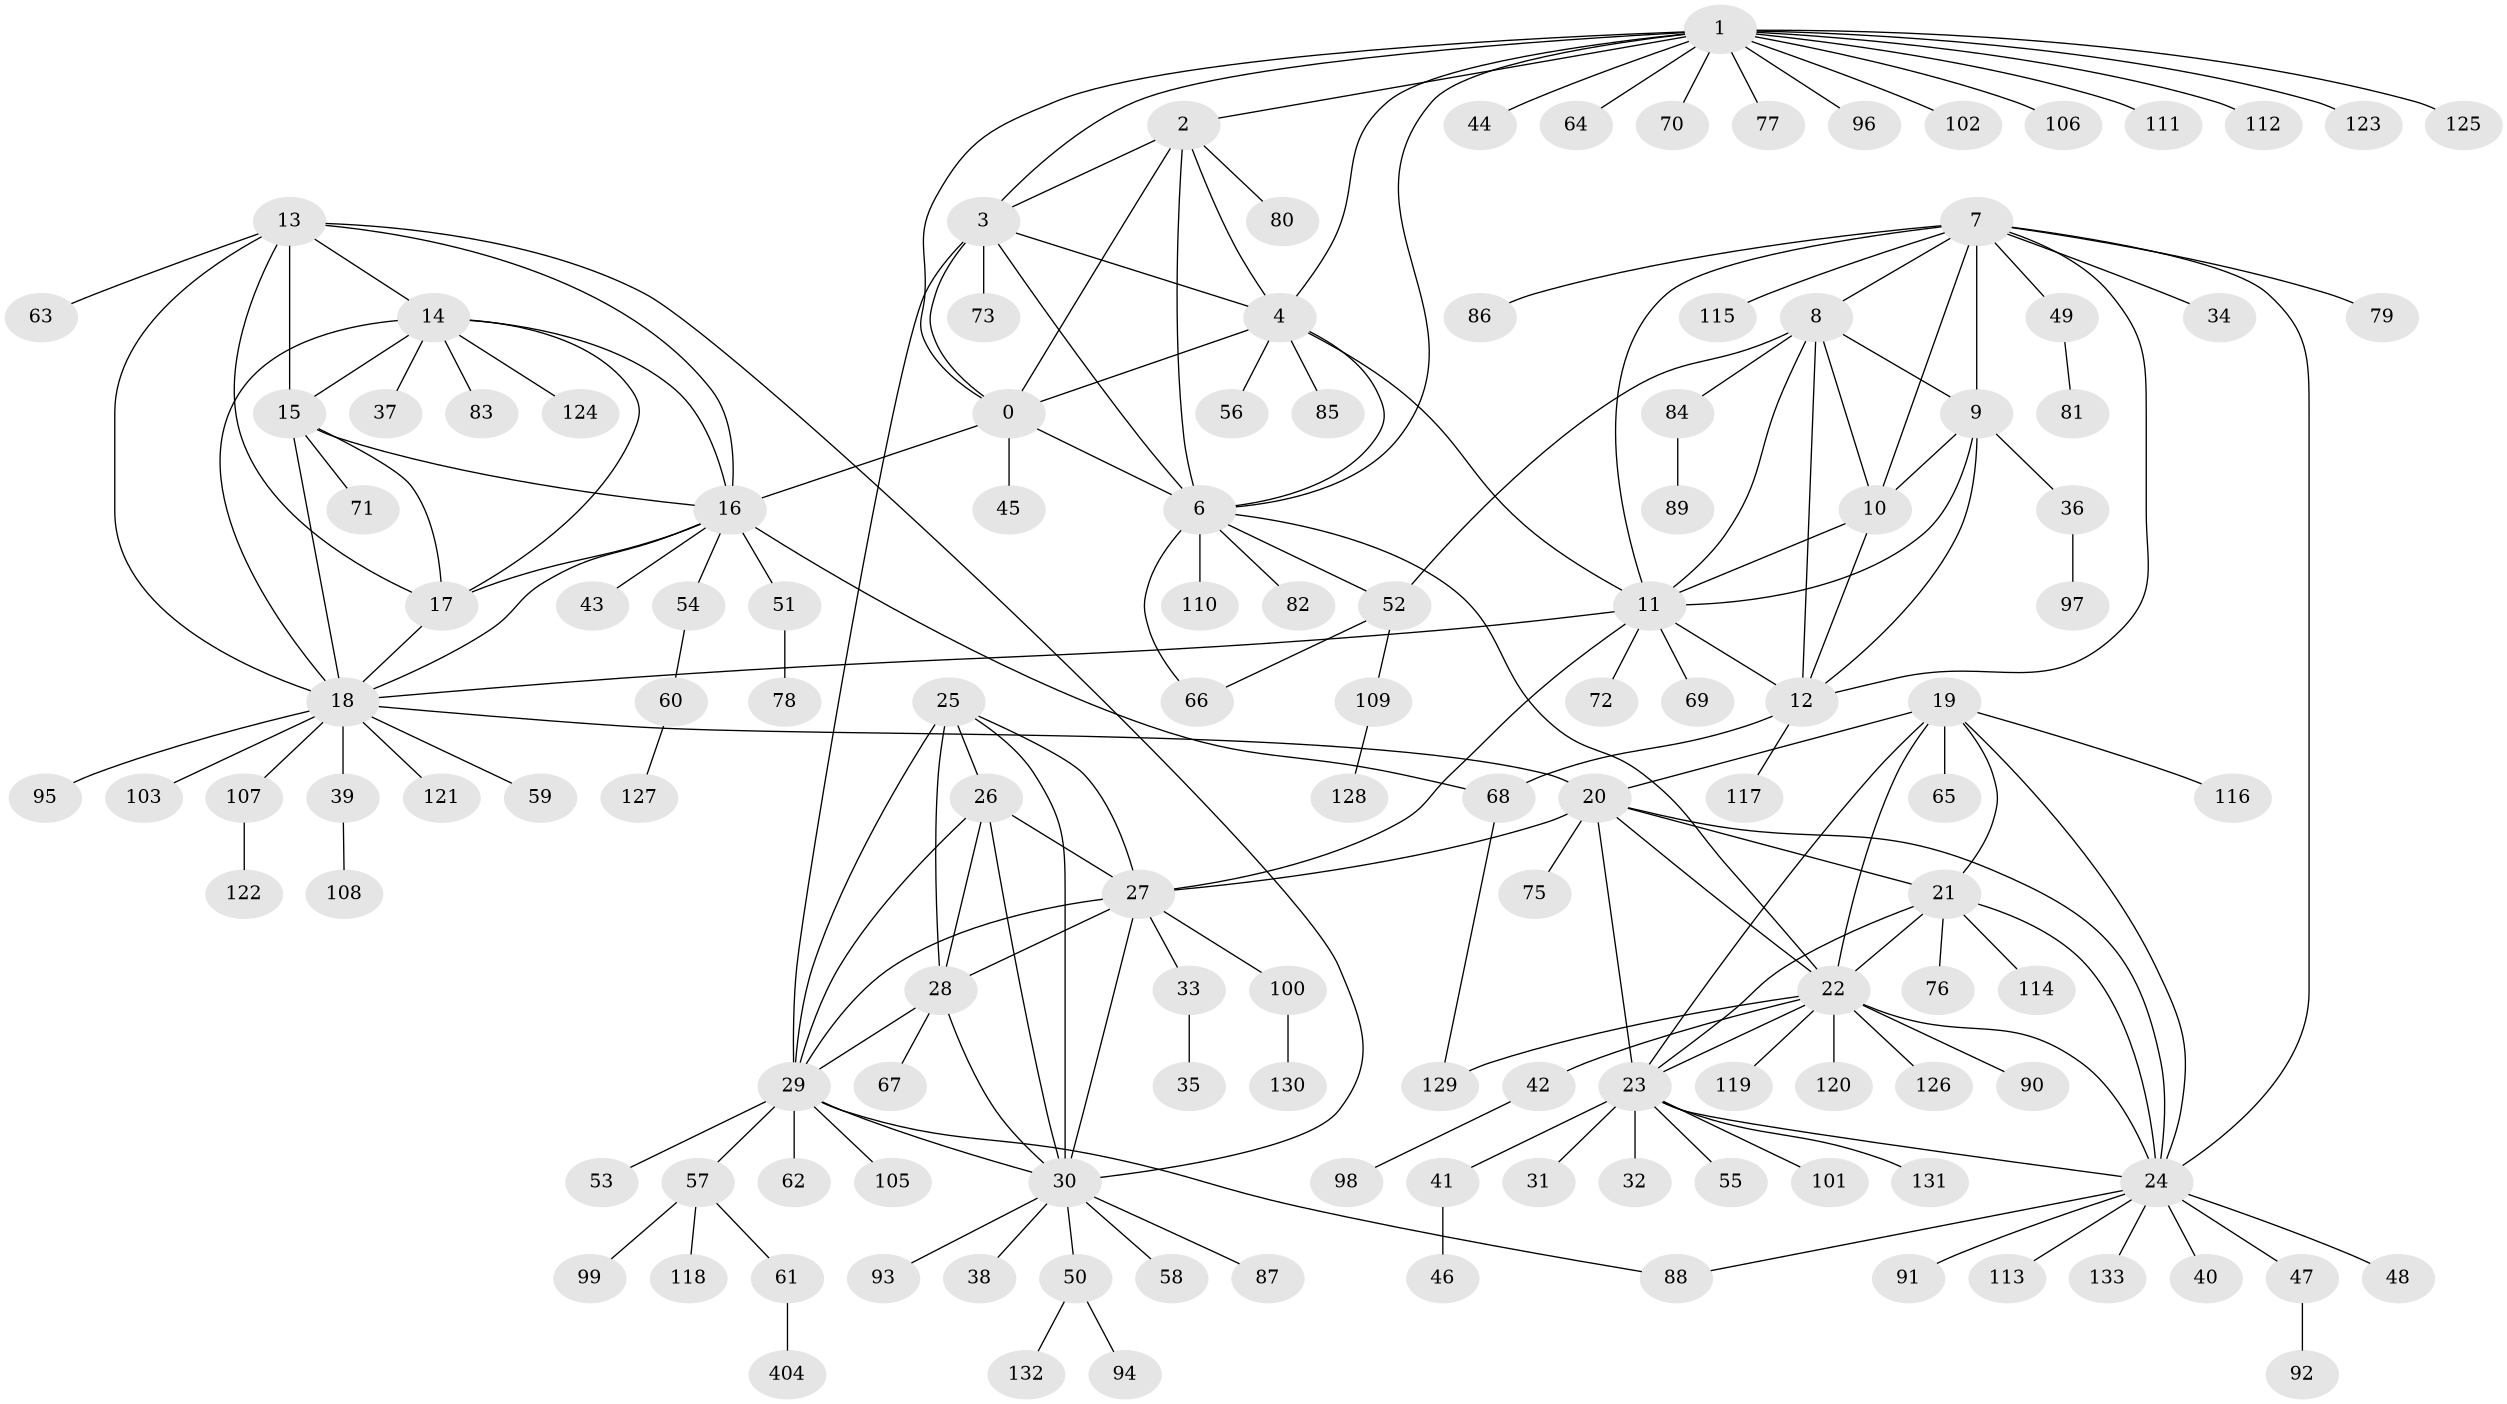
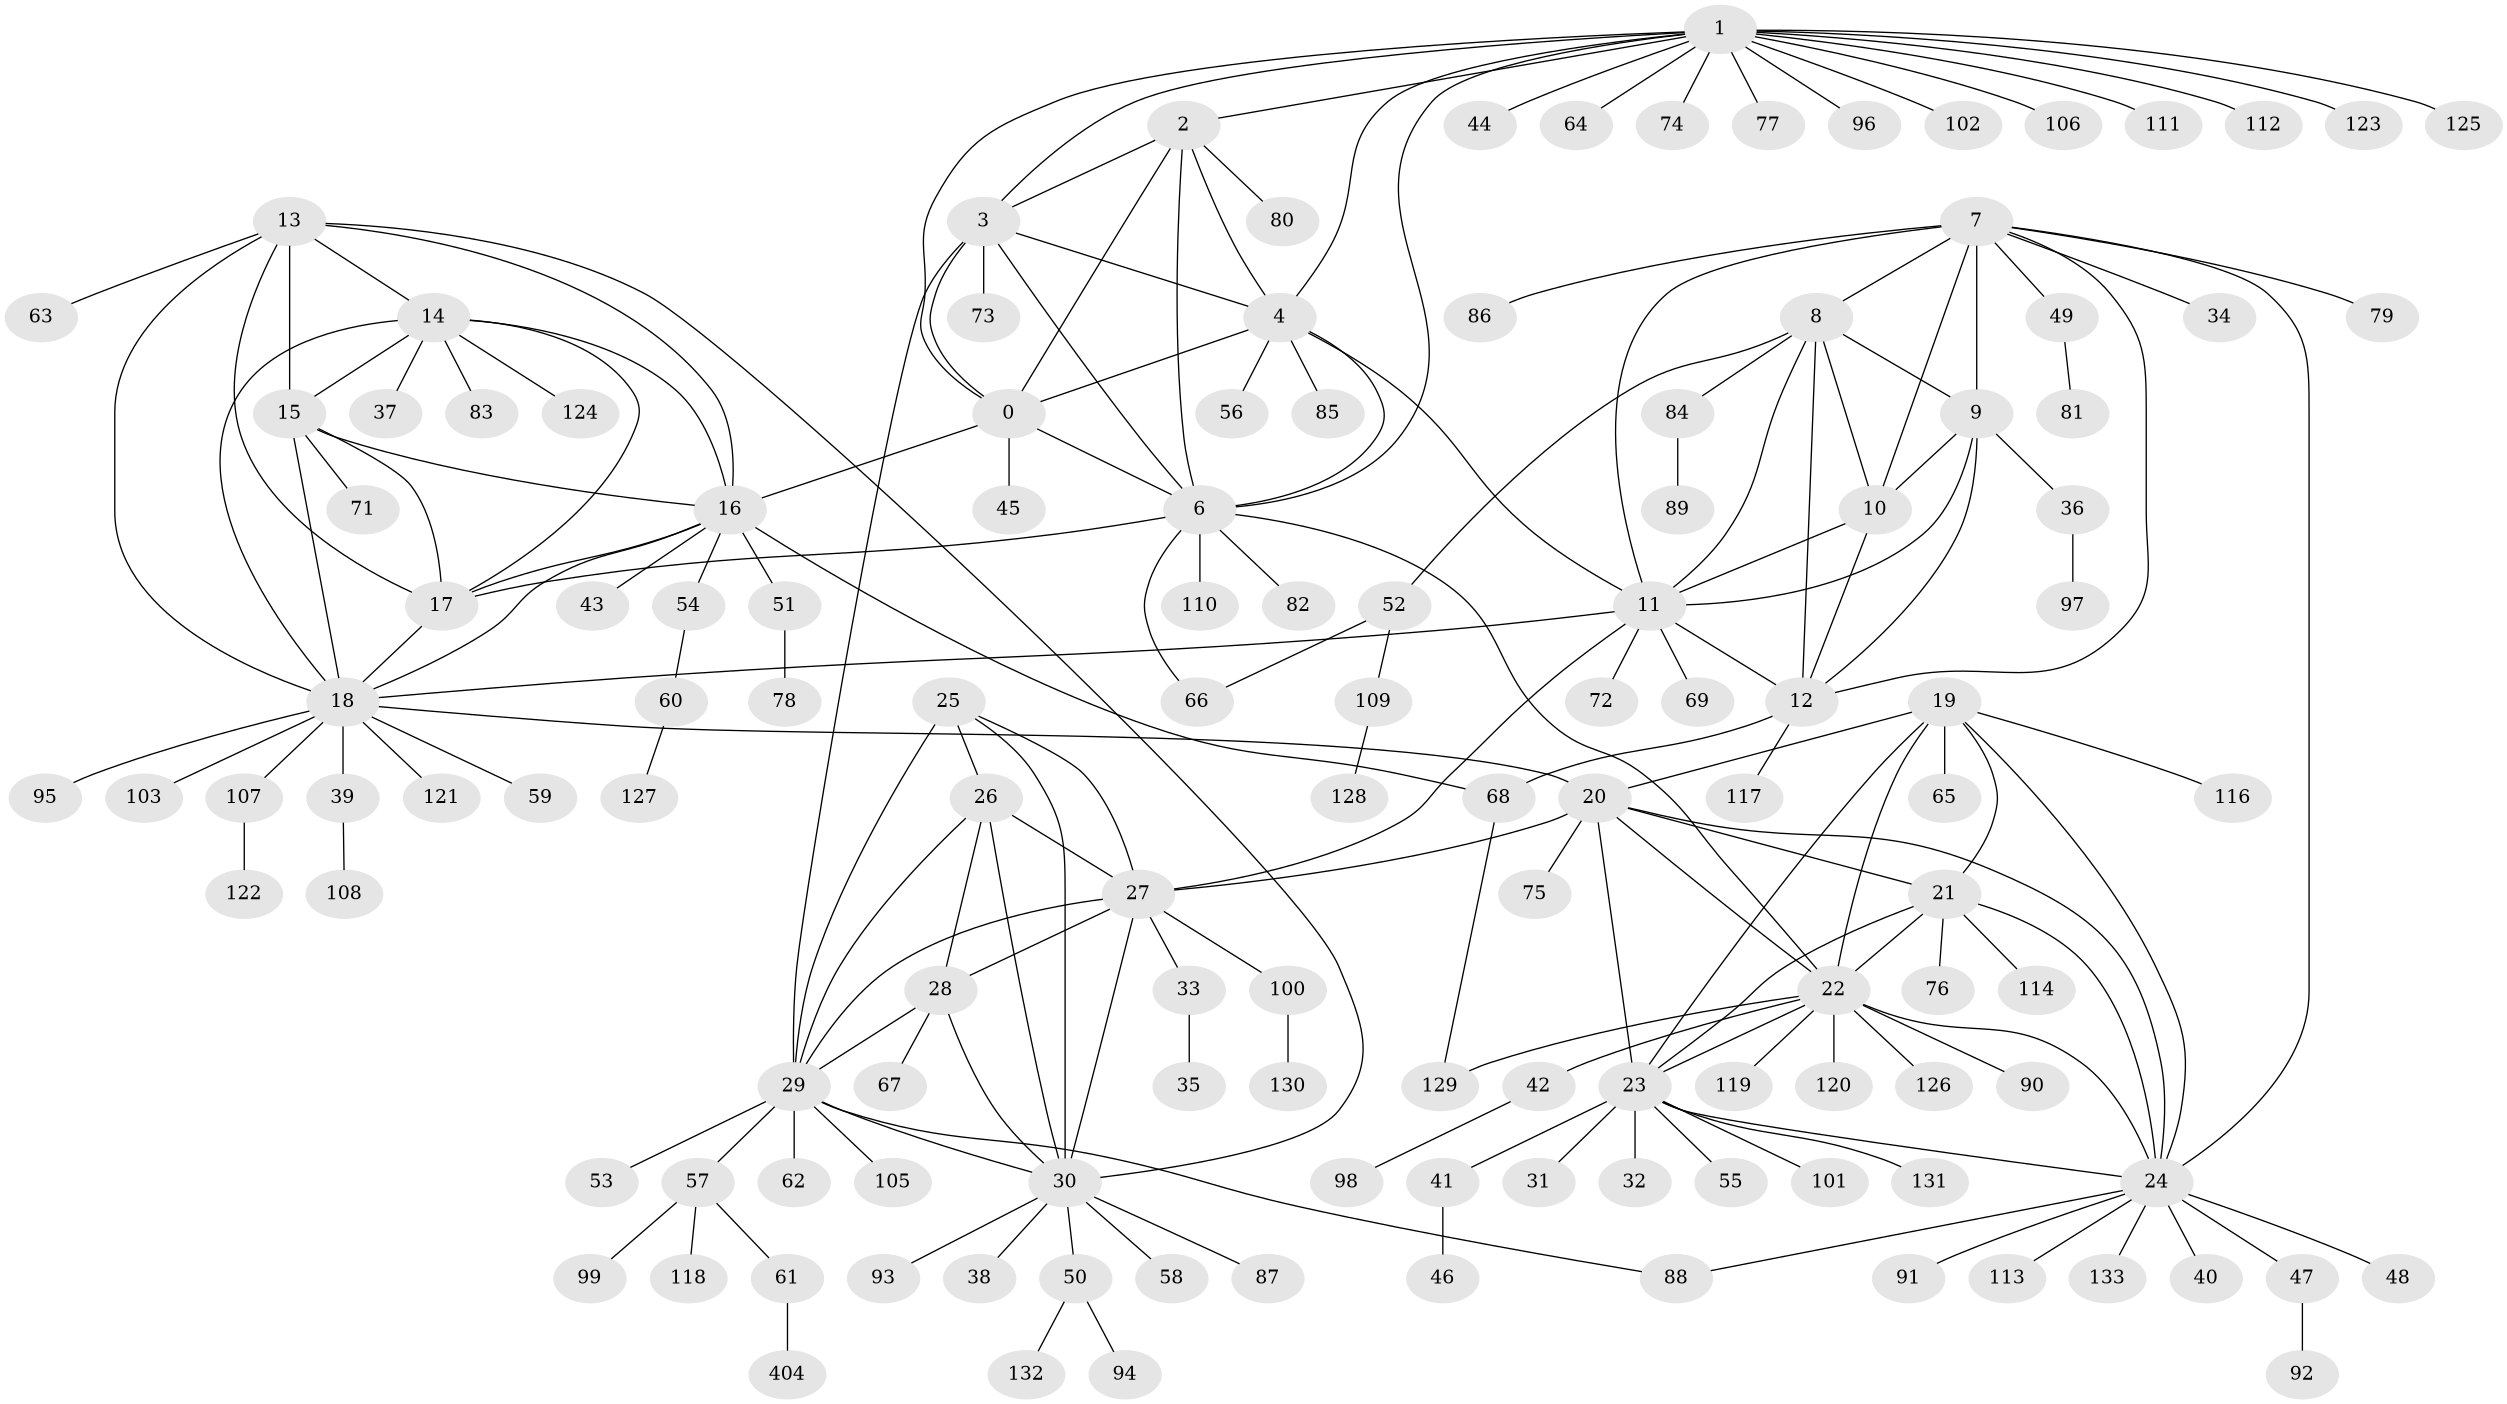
(1672, 125) -> (1672, 125)
(1718, 318) -> none
(1297, 558) -> (820, 554)
(936, 834) -> none
